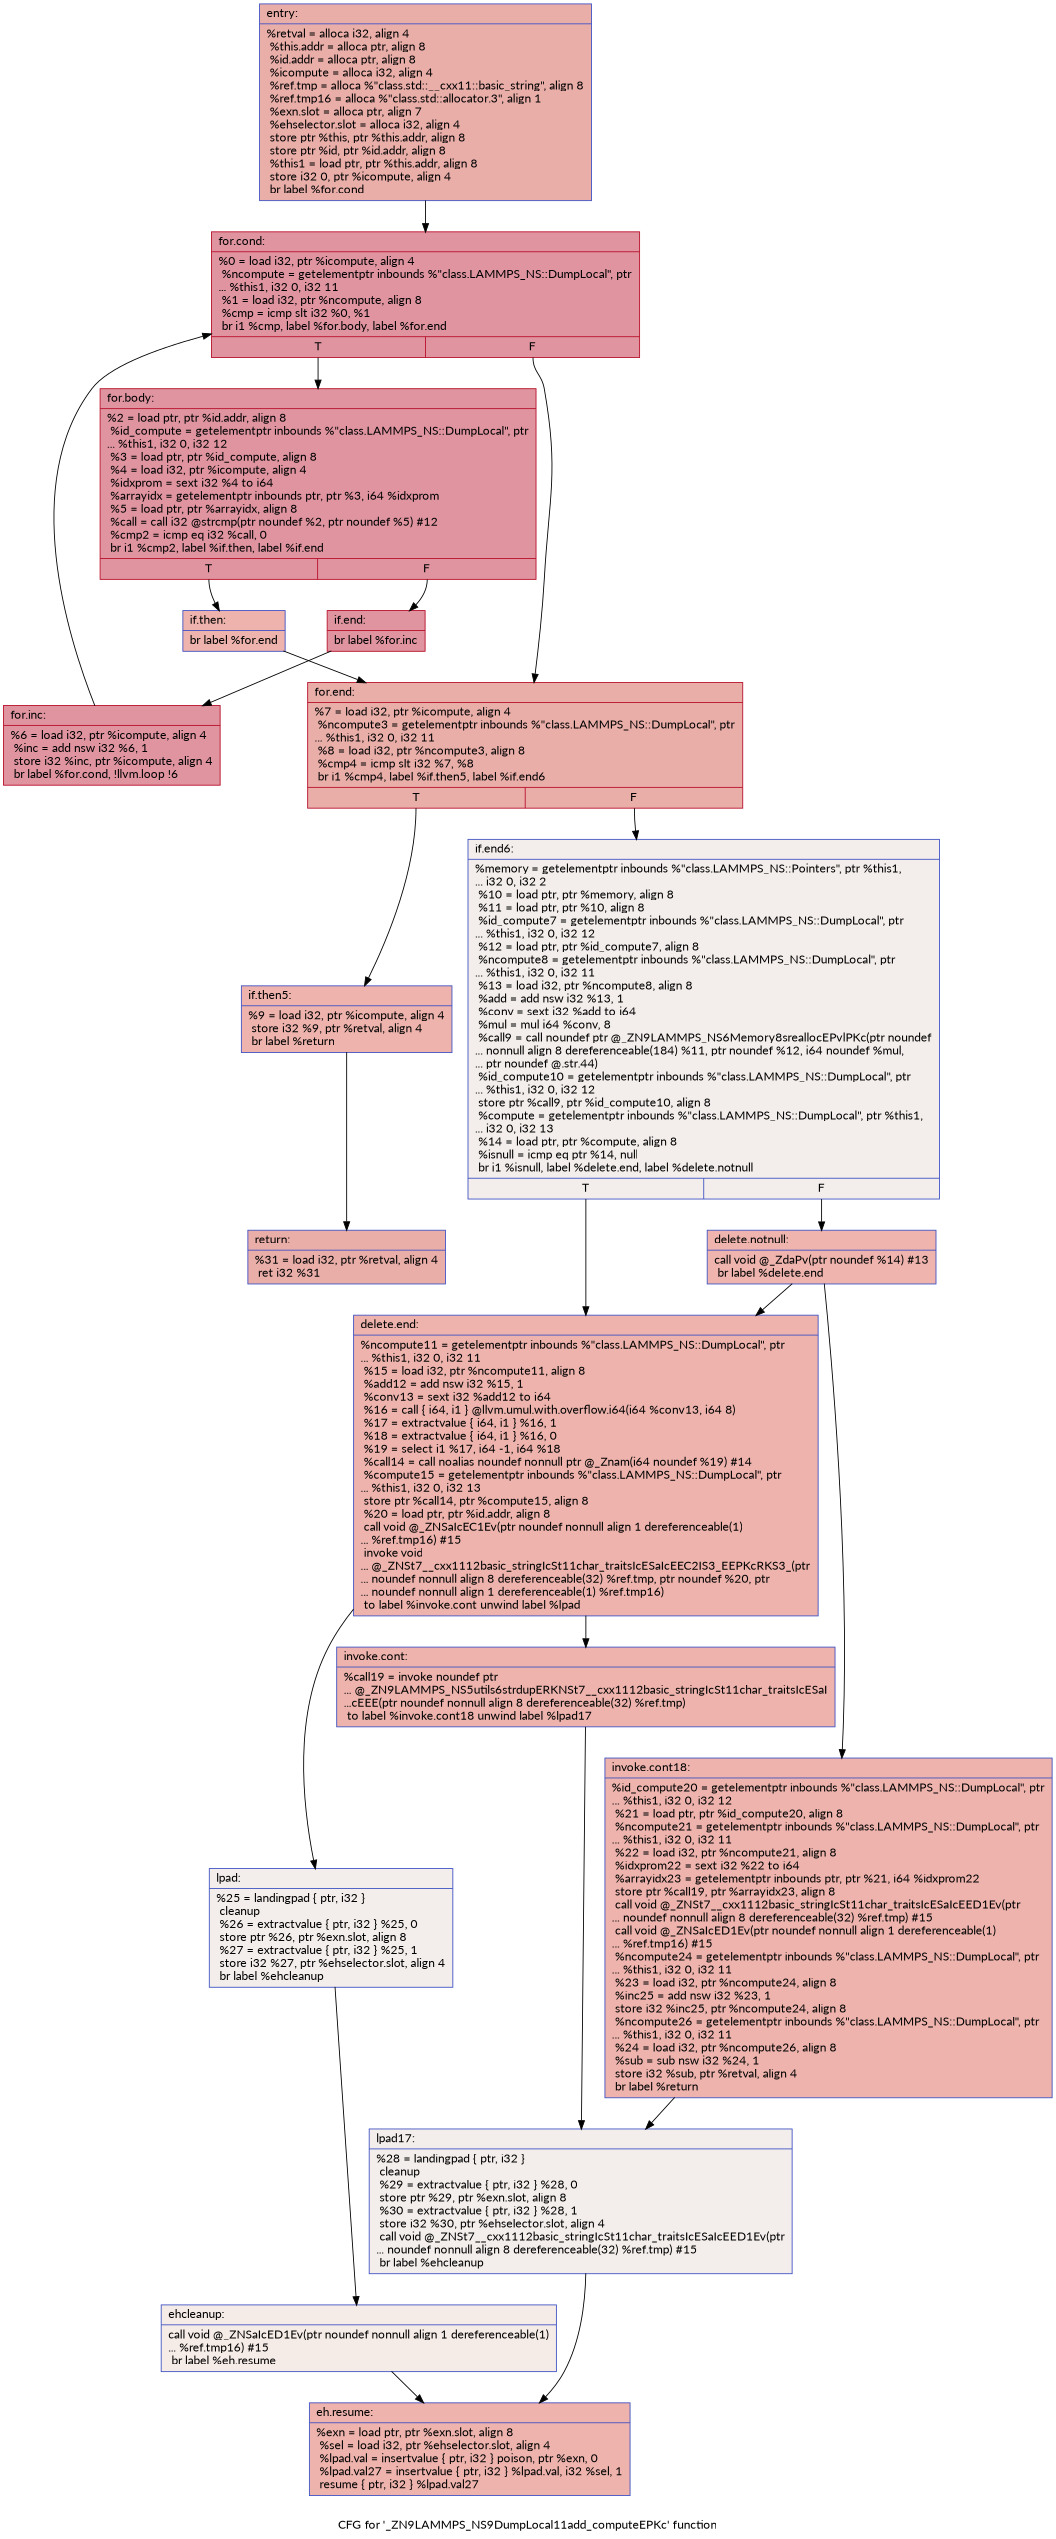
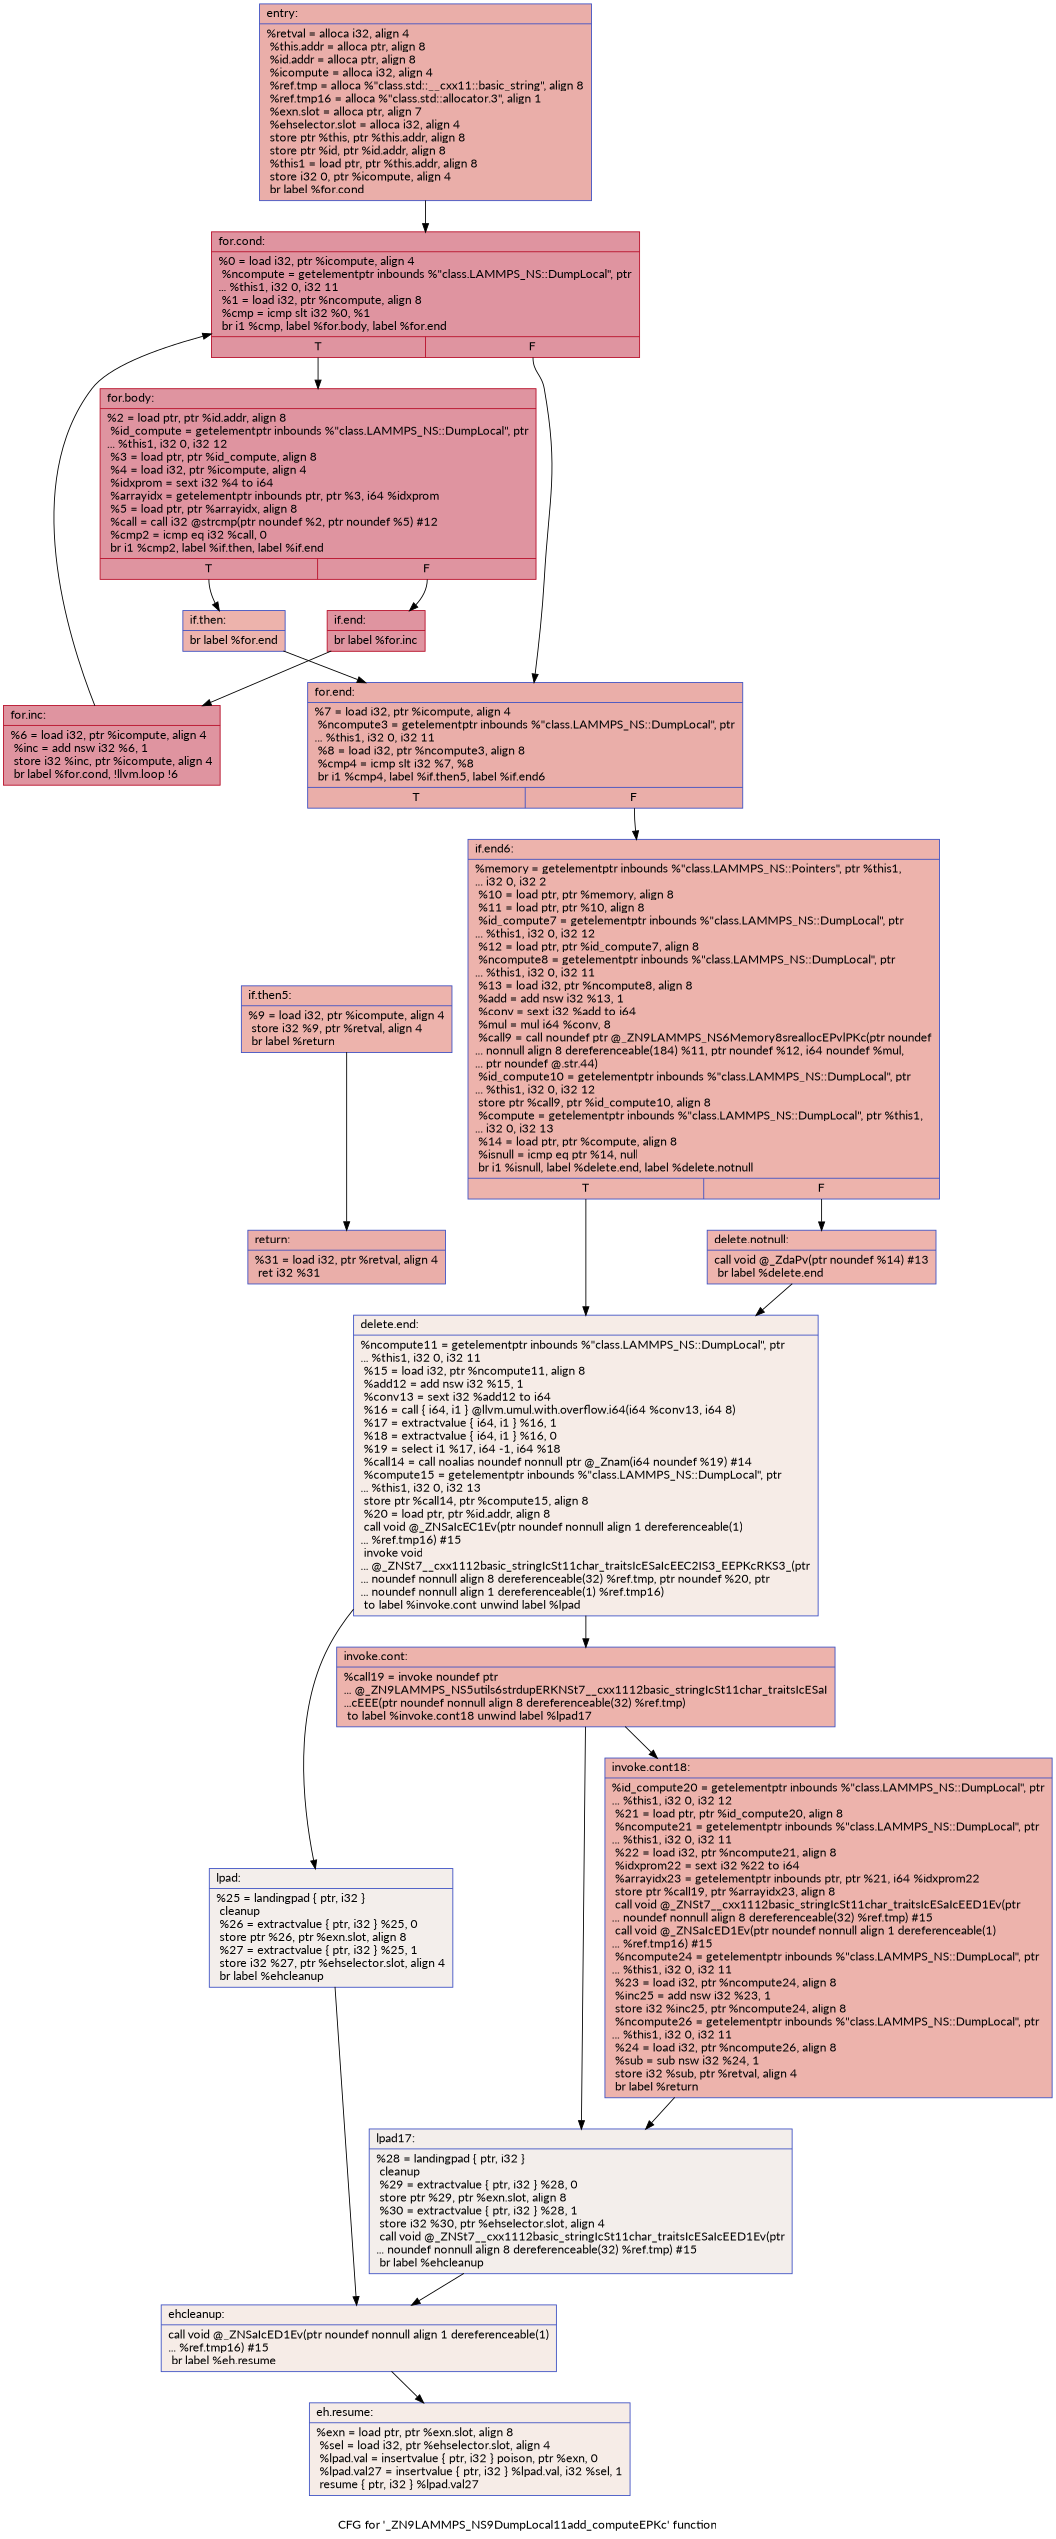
(525, 745) -> (525, 745)
(401, 896) -> none
(704, 1019) -> (704, 1019)
(586, 1466) -> (586, 1466)
(841, 1516) -> (638, 1739)
(577, 2339) -> (441, 2287)
(470, 2449) -> (470, 2449)
